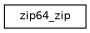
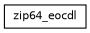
(45, 17) -> (45, 17)
